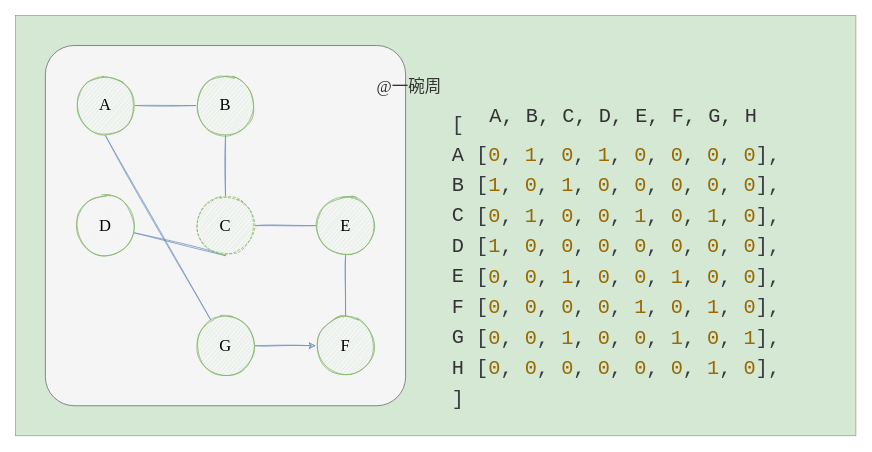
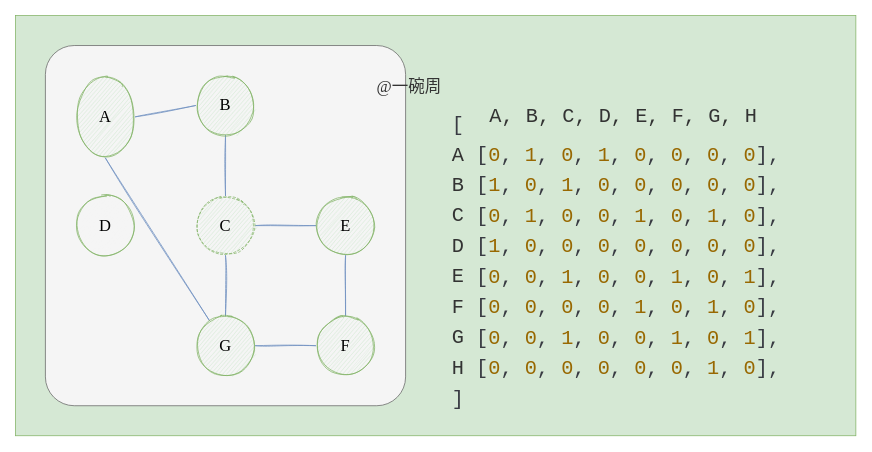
(105, 105) -> (105, 117)
(535, 210) -> (535, 210)
(180, 244) -> (225, 285)
(309, 345) -> (311, 345)
